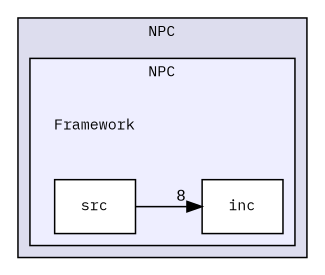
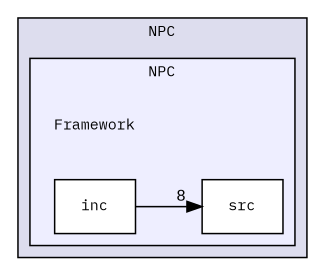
(161, 207) -> (161, 207)
